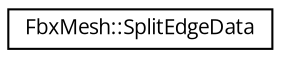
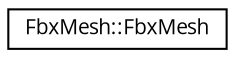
(140, 29) -> (117, 29)
